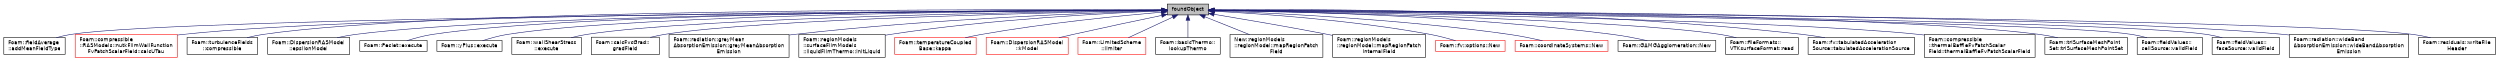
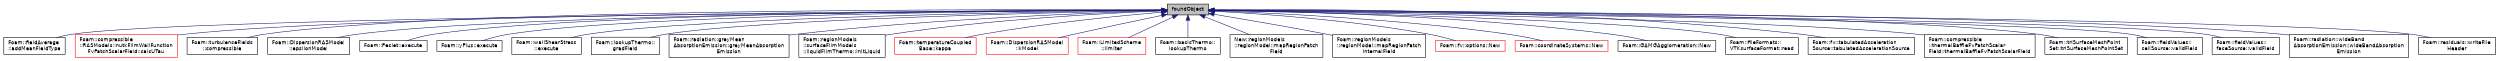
(625, 46) -> (625, 46)
